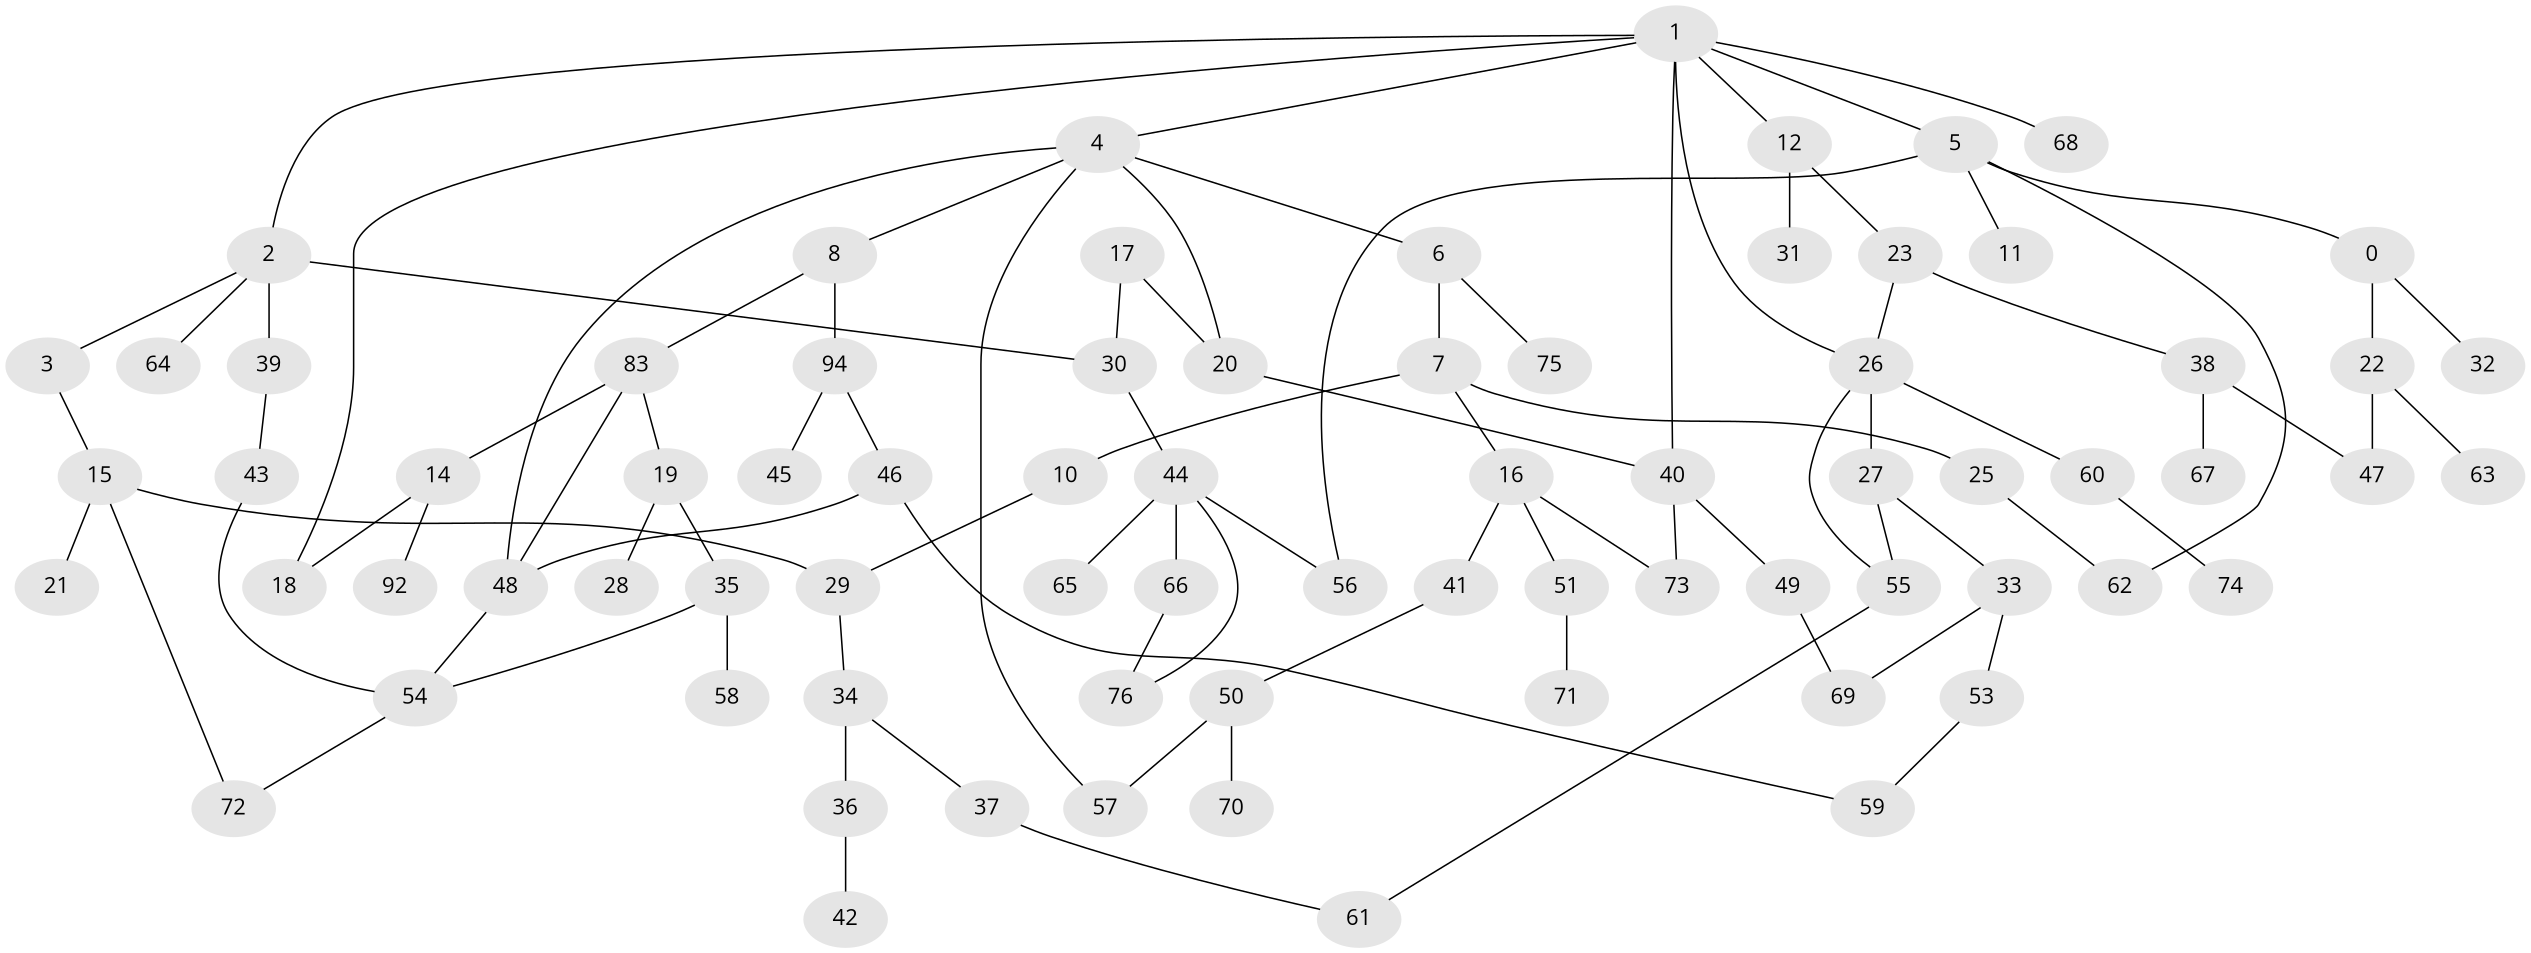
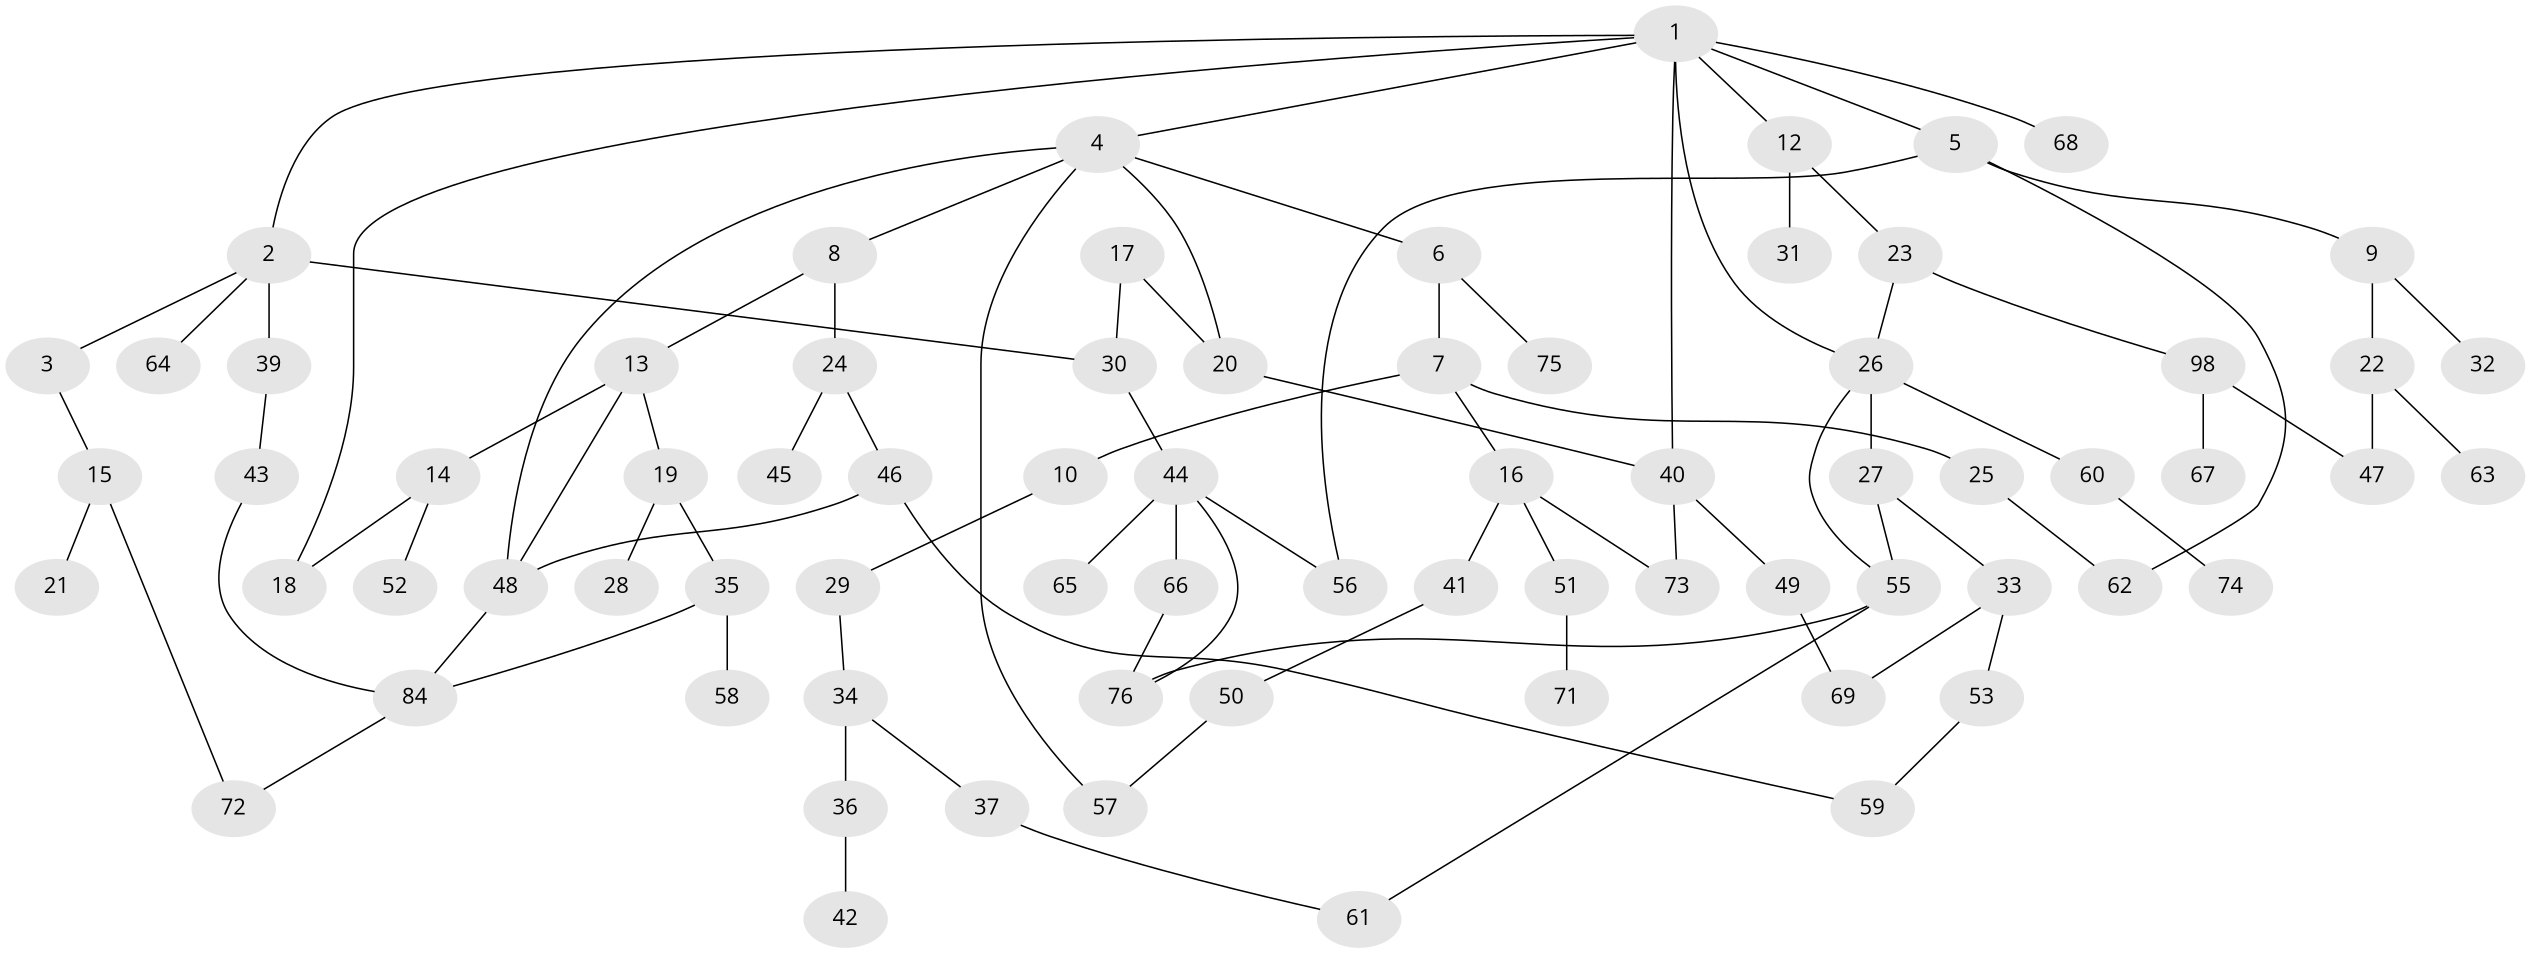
(2011, 255) -> none
(2372, 255) -> (2372, 255)
(637, 366) -> (637, 366)
(835, 366) -> (835, 366)
(2203, 366) -> (2203, 366)
(473, 523) -> none
(395, 587) -> (395, 587)
none -> (1510, 643)
(415, 698) -> (415, 698)
(1232, 809) -> none
